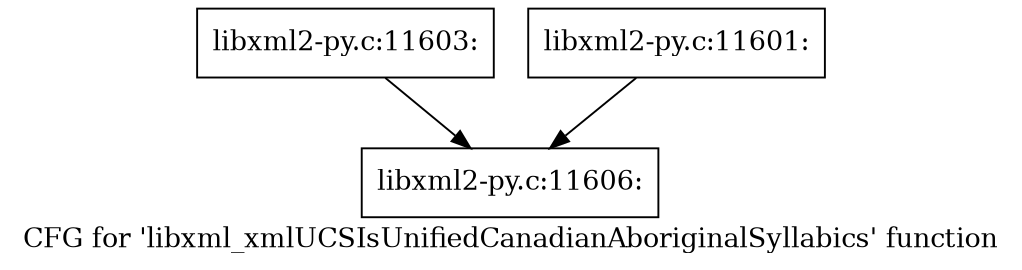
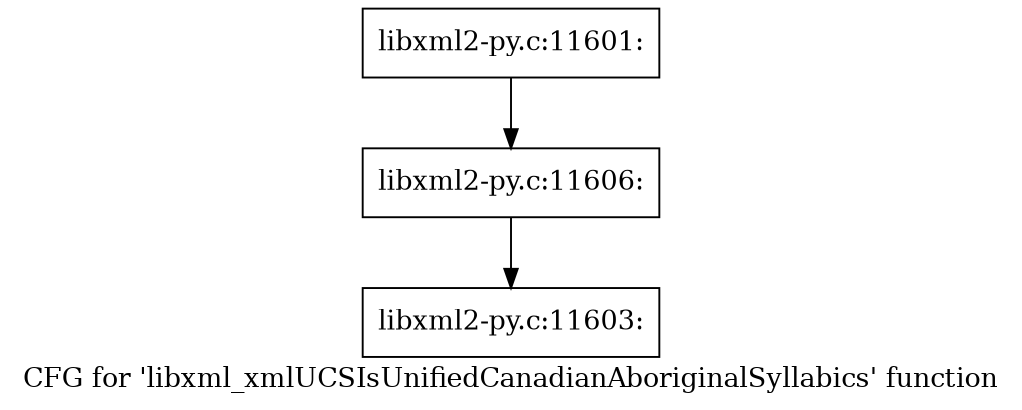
(420, 107) -> (511, 243)
